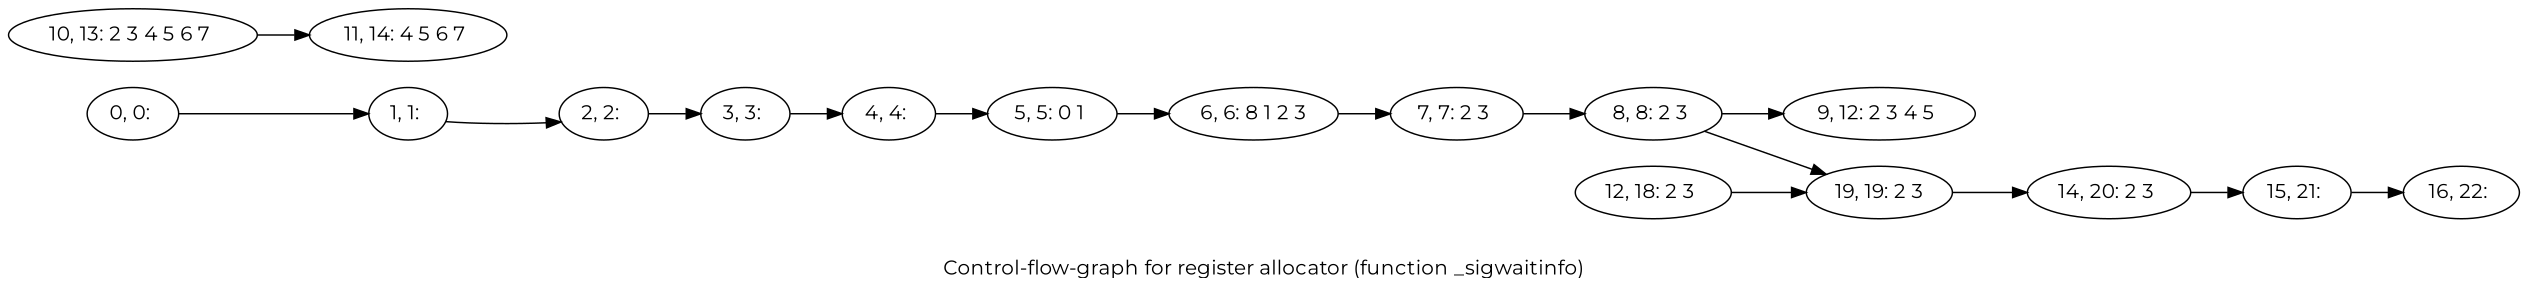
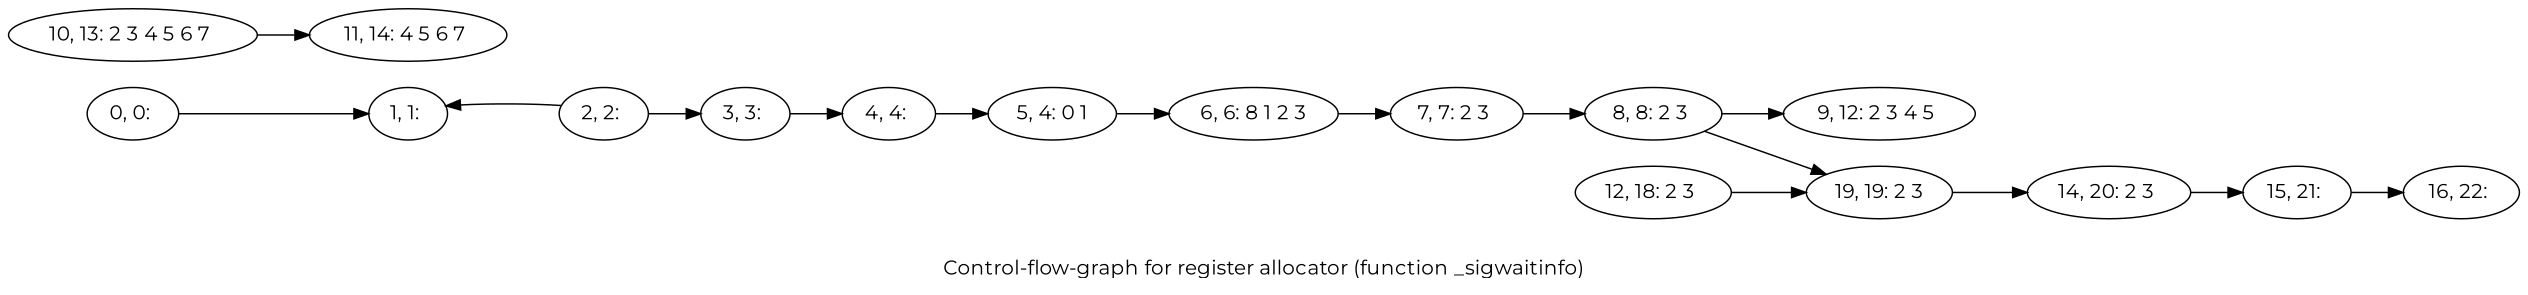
(1052, 114) -> (1052, 114)
(496, 124) -> (511, 104)
